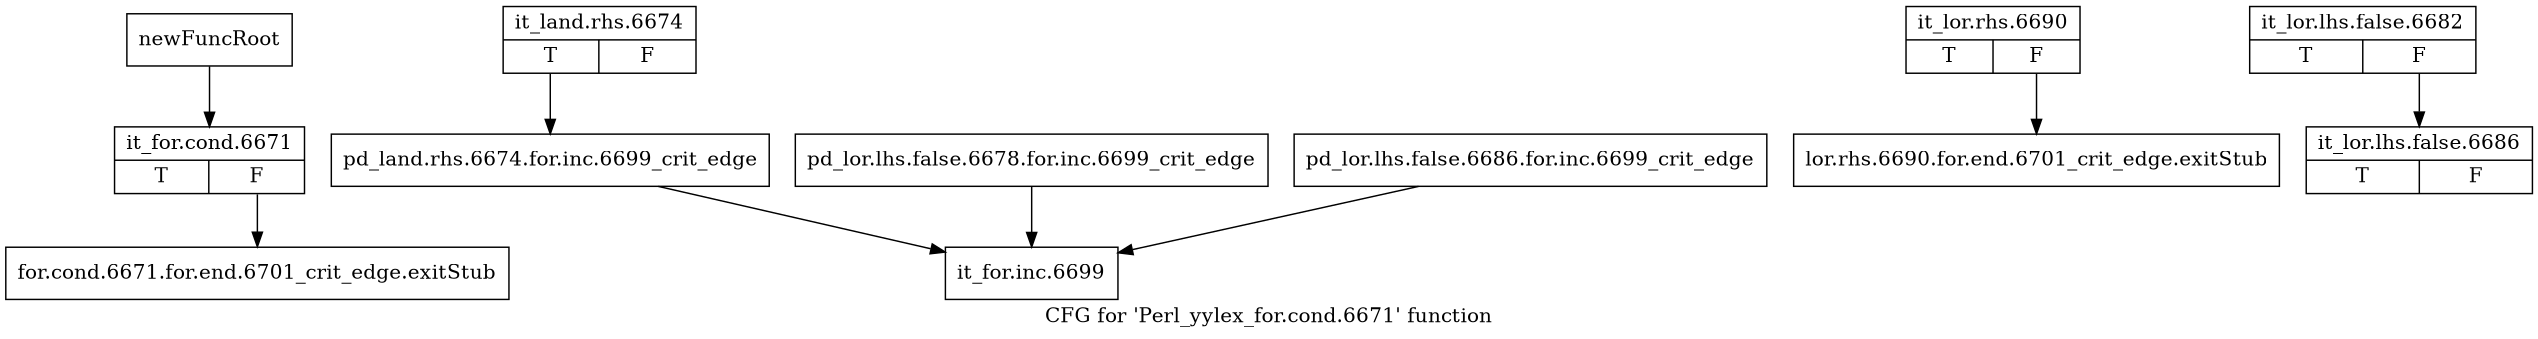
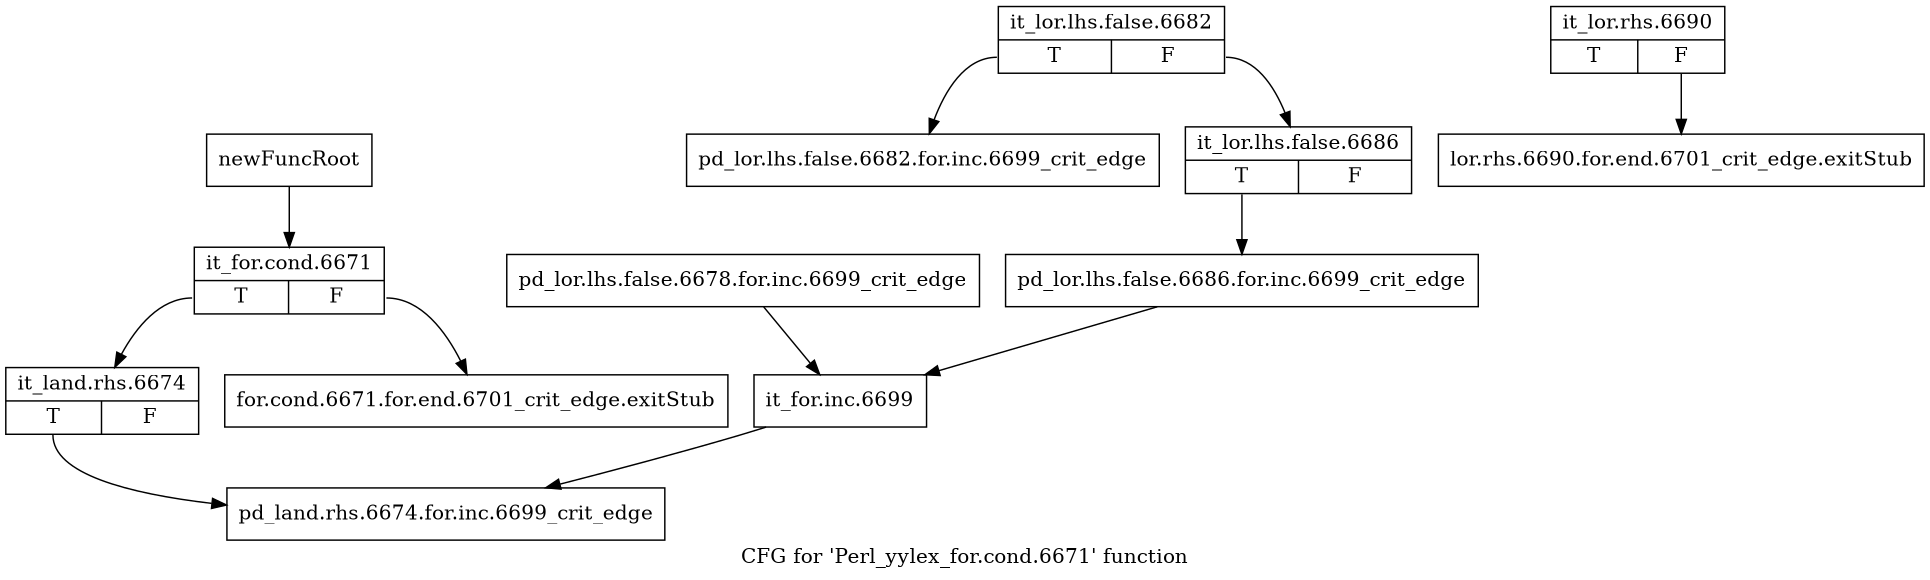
none -> (923, 160)
none -> (1242, 217)
(795, 218) -> (663, 457)
none -> (150, 317)
